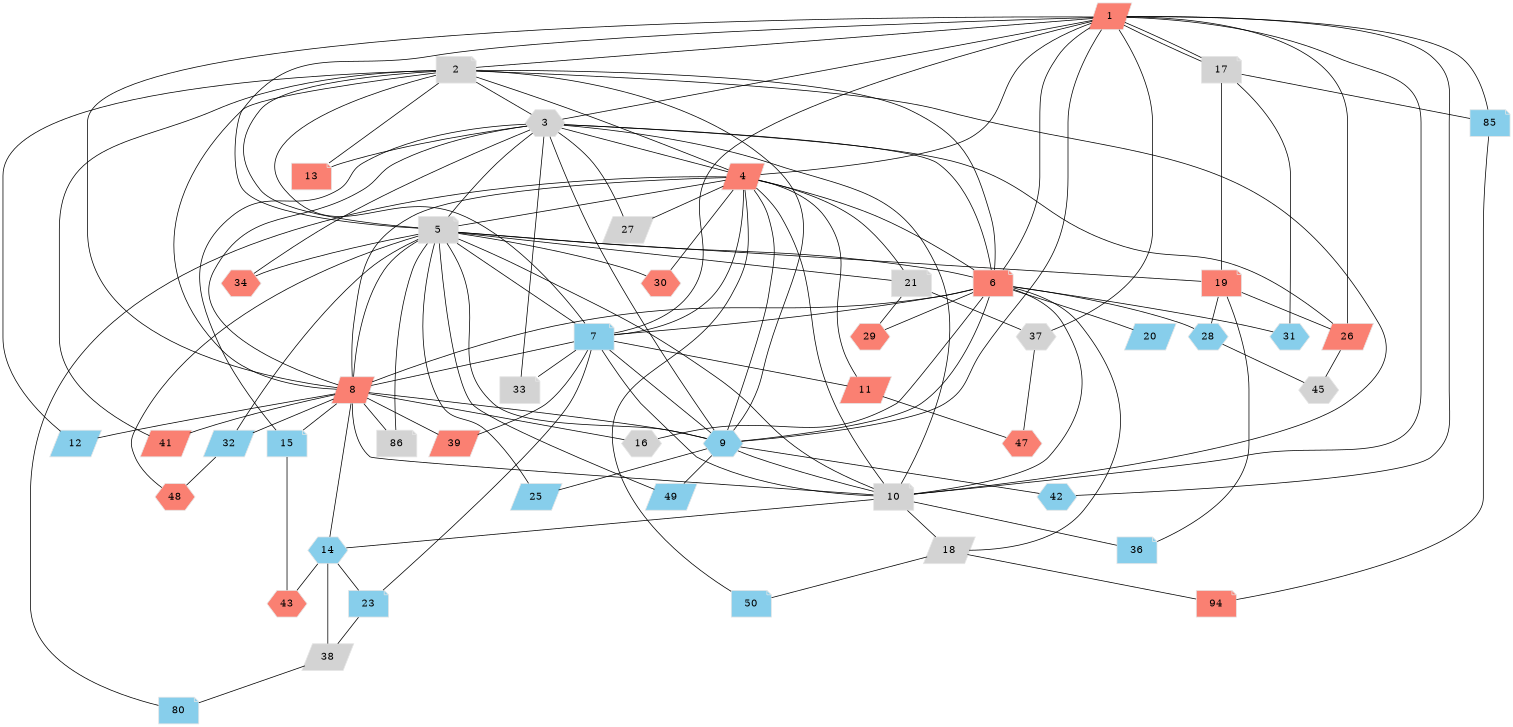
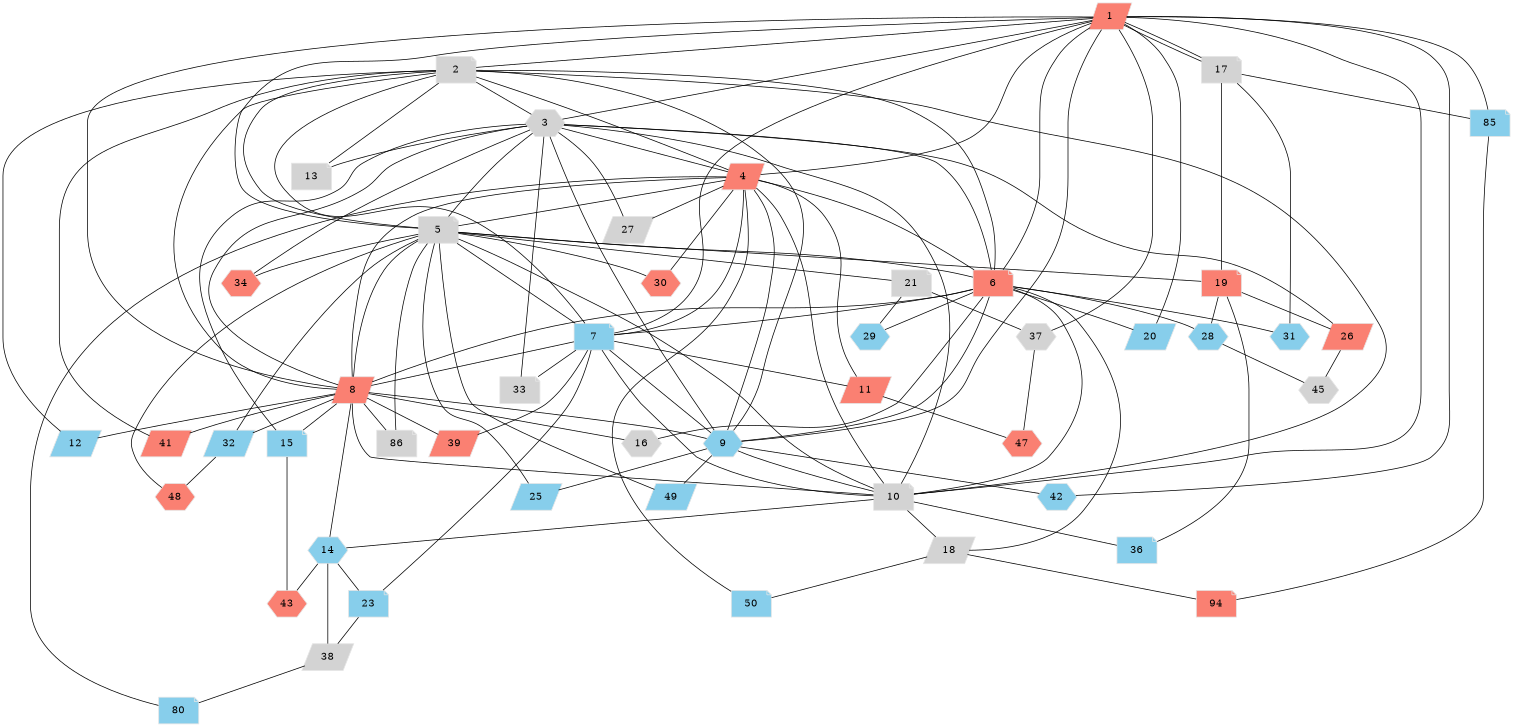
(1333, 80) -> (1181, 156)
(312, 177) -> (312, 177)
(841, 209) -> none
(870, 337) -> (870, 337)
(489, 399) -> none
